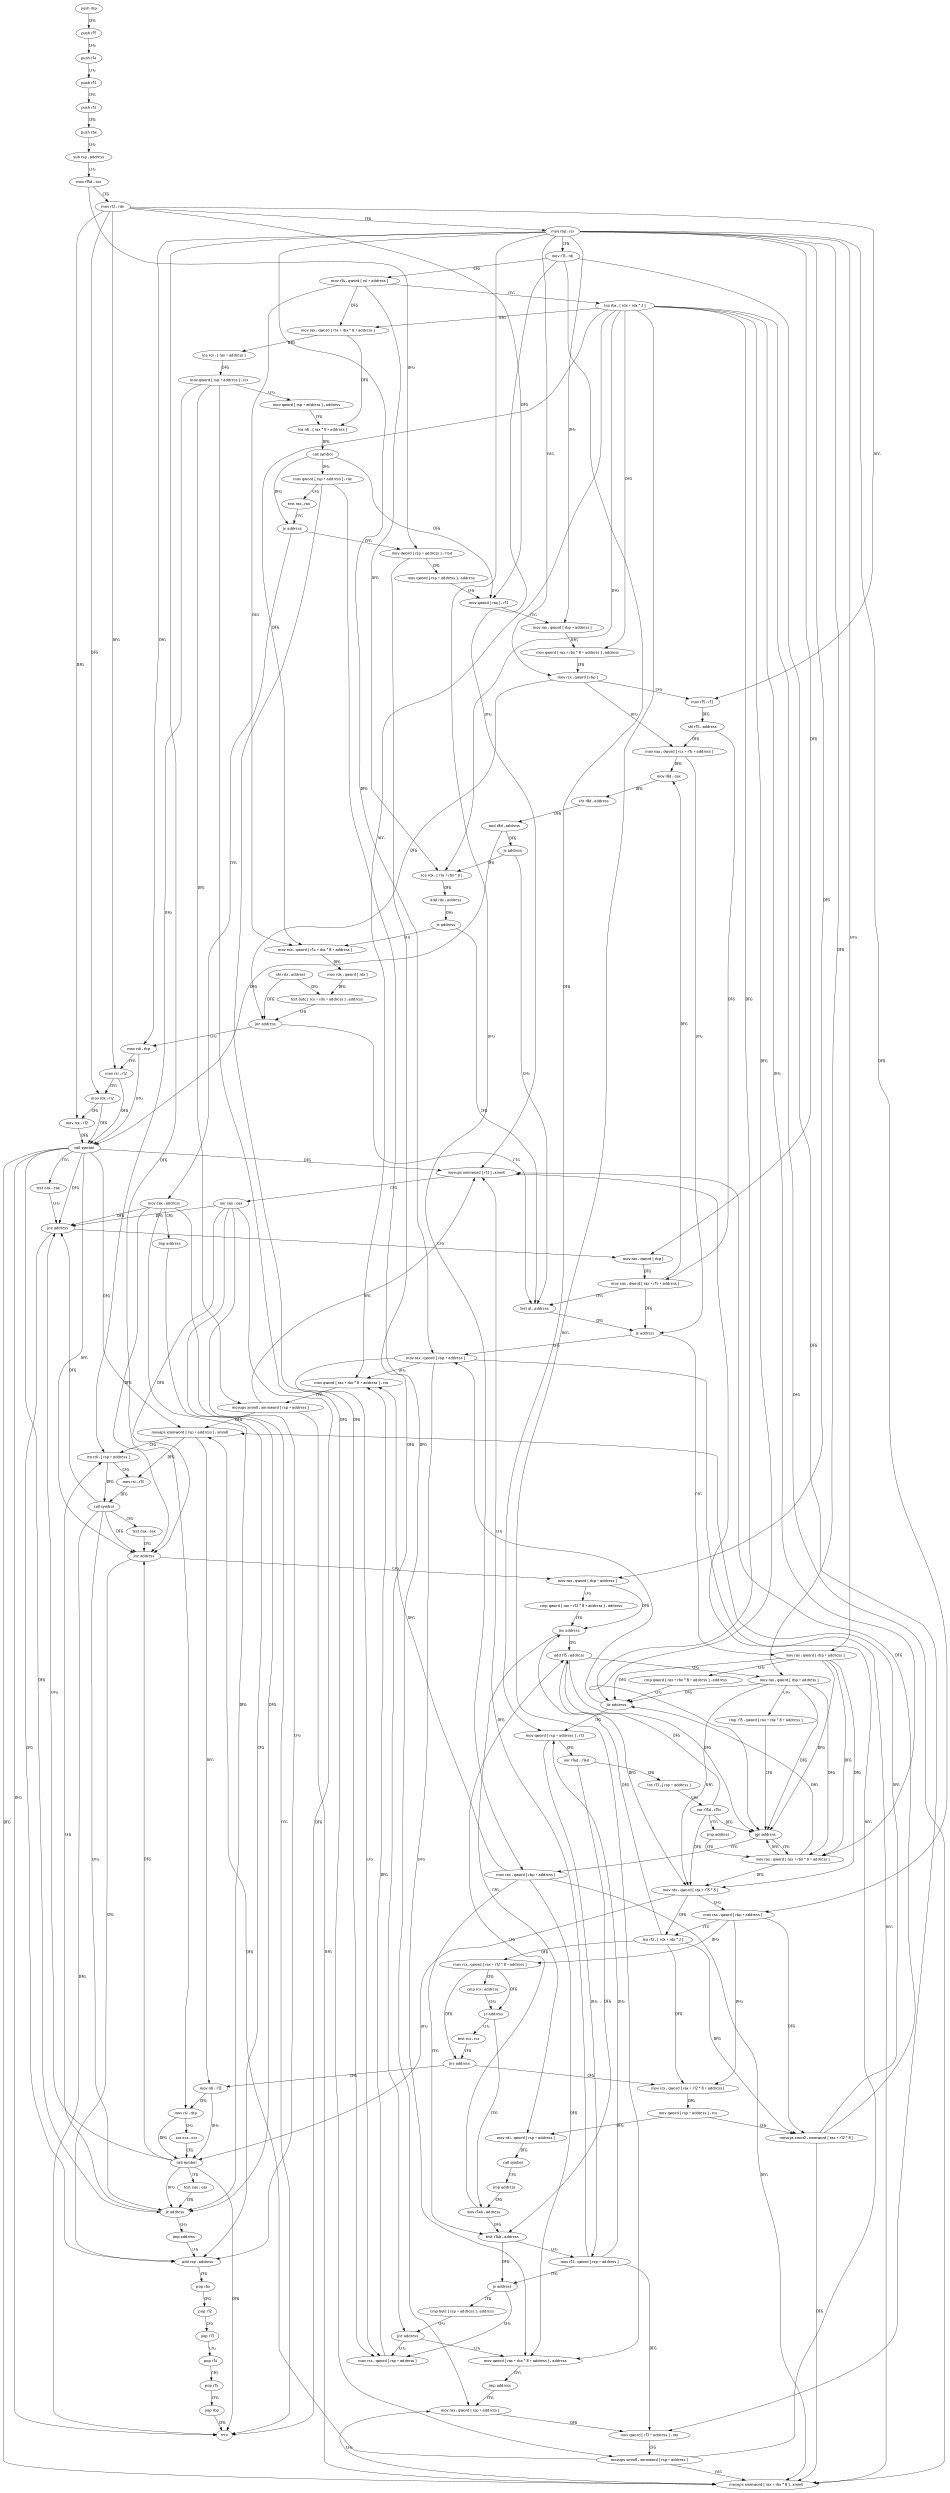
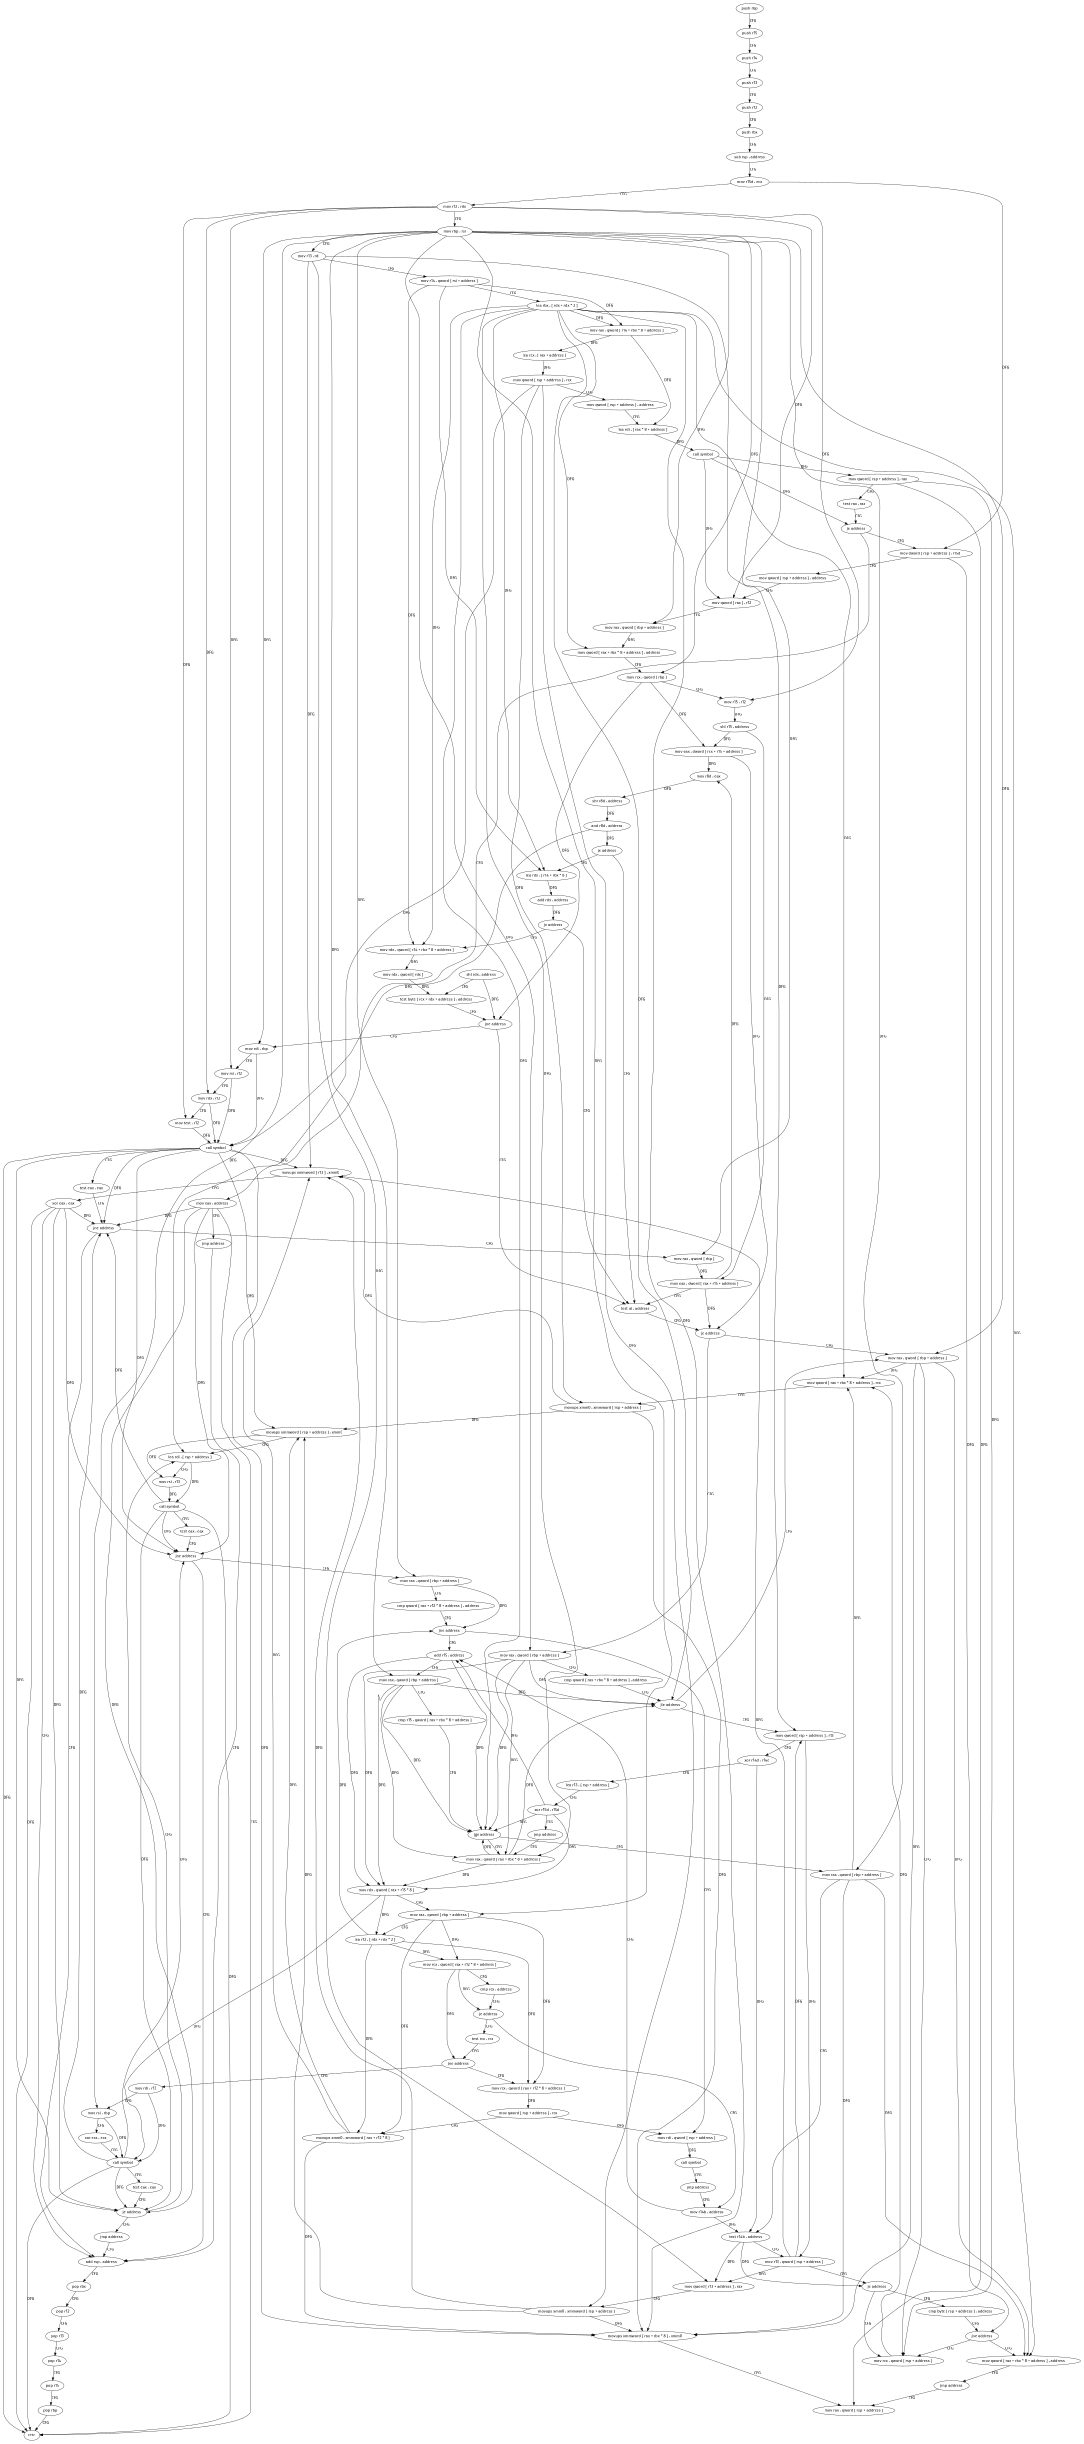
(77, 1123) -> (187, 1123)
(207, 1757) -> none
(558, 2423) -> (726, 2259)
